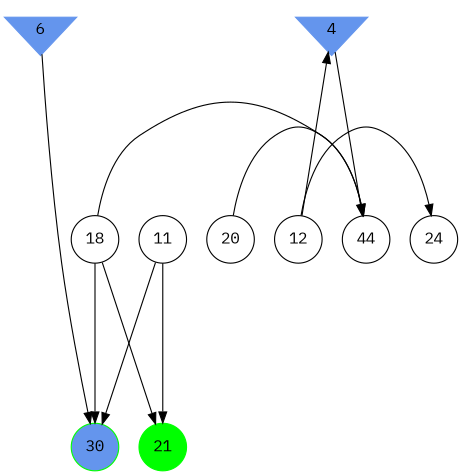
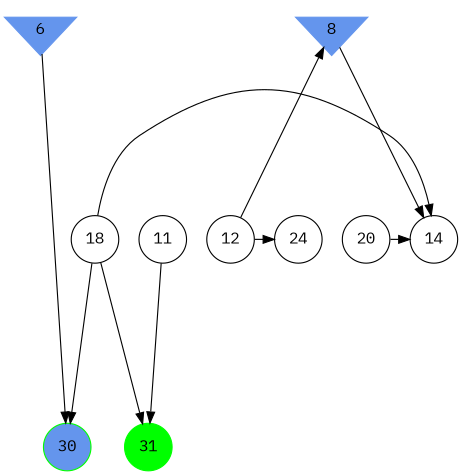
(332, 30) -> (332, 30)
(366, 239) -> (434, 239)
(133, 330) -> none
(163, 447) -> (148, 447)
